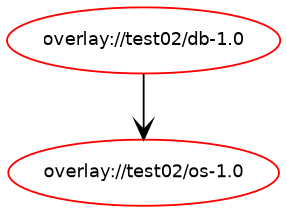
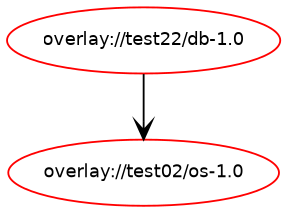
(144, 40) -> (144, 40)
